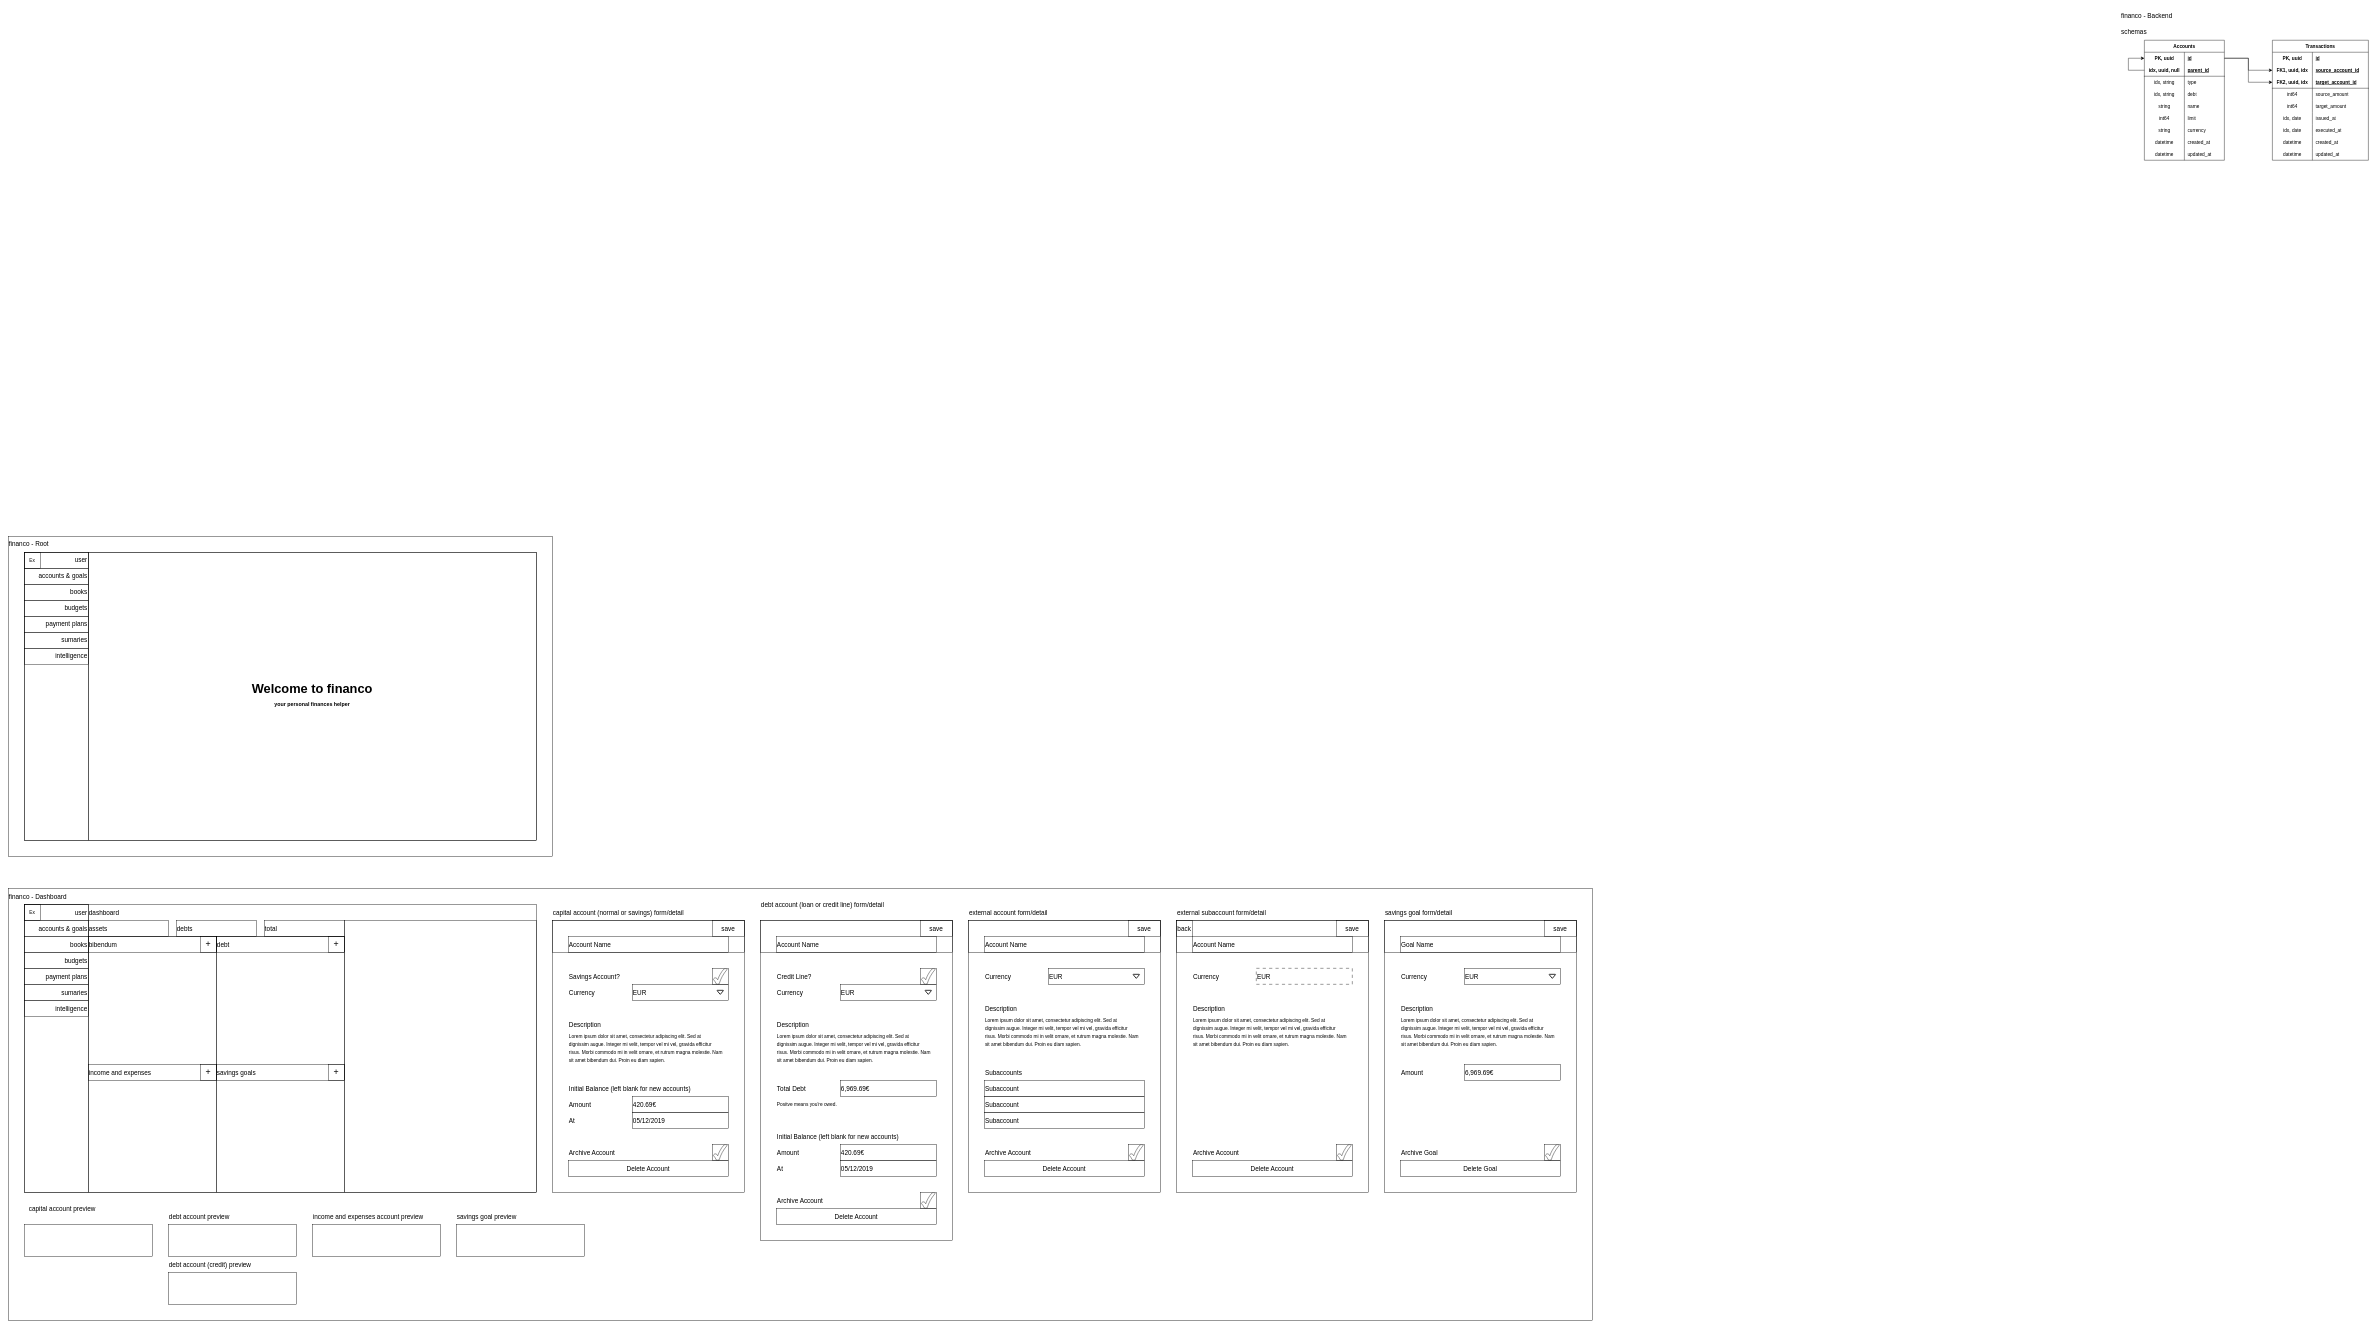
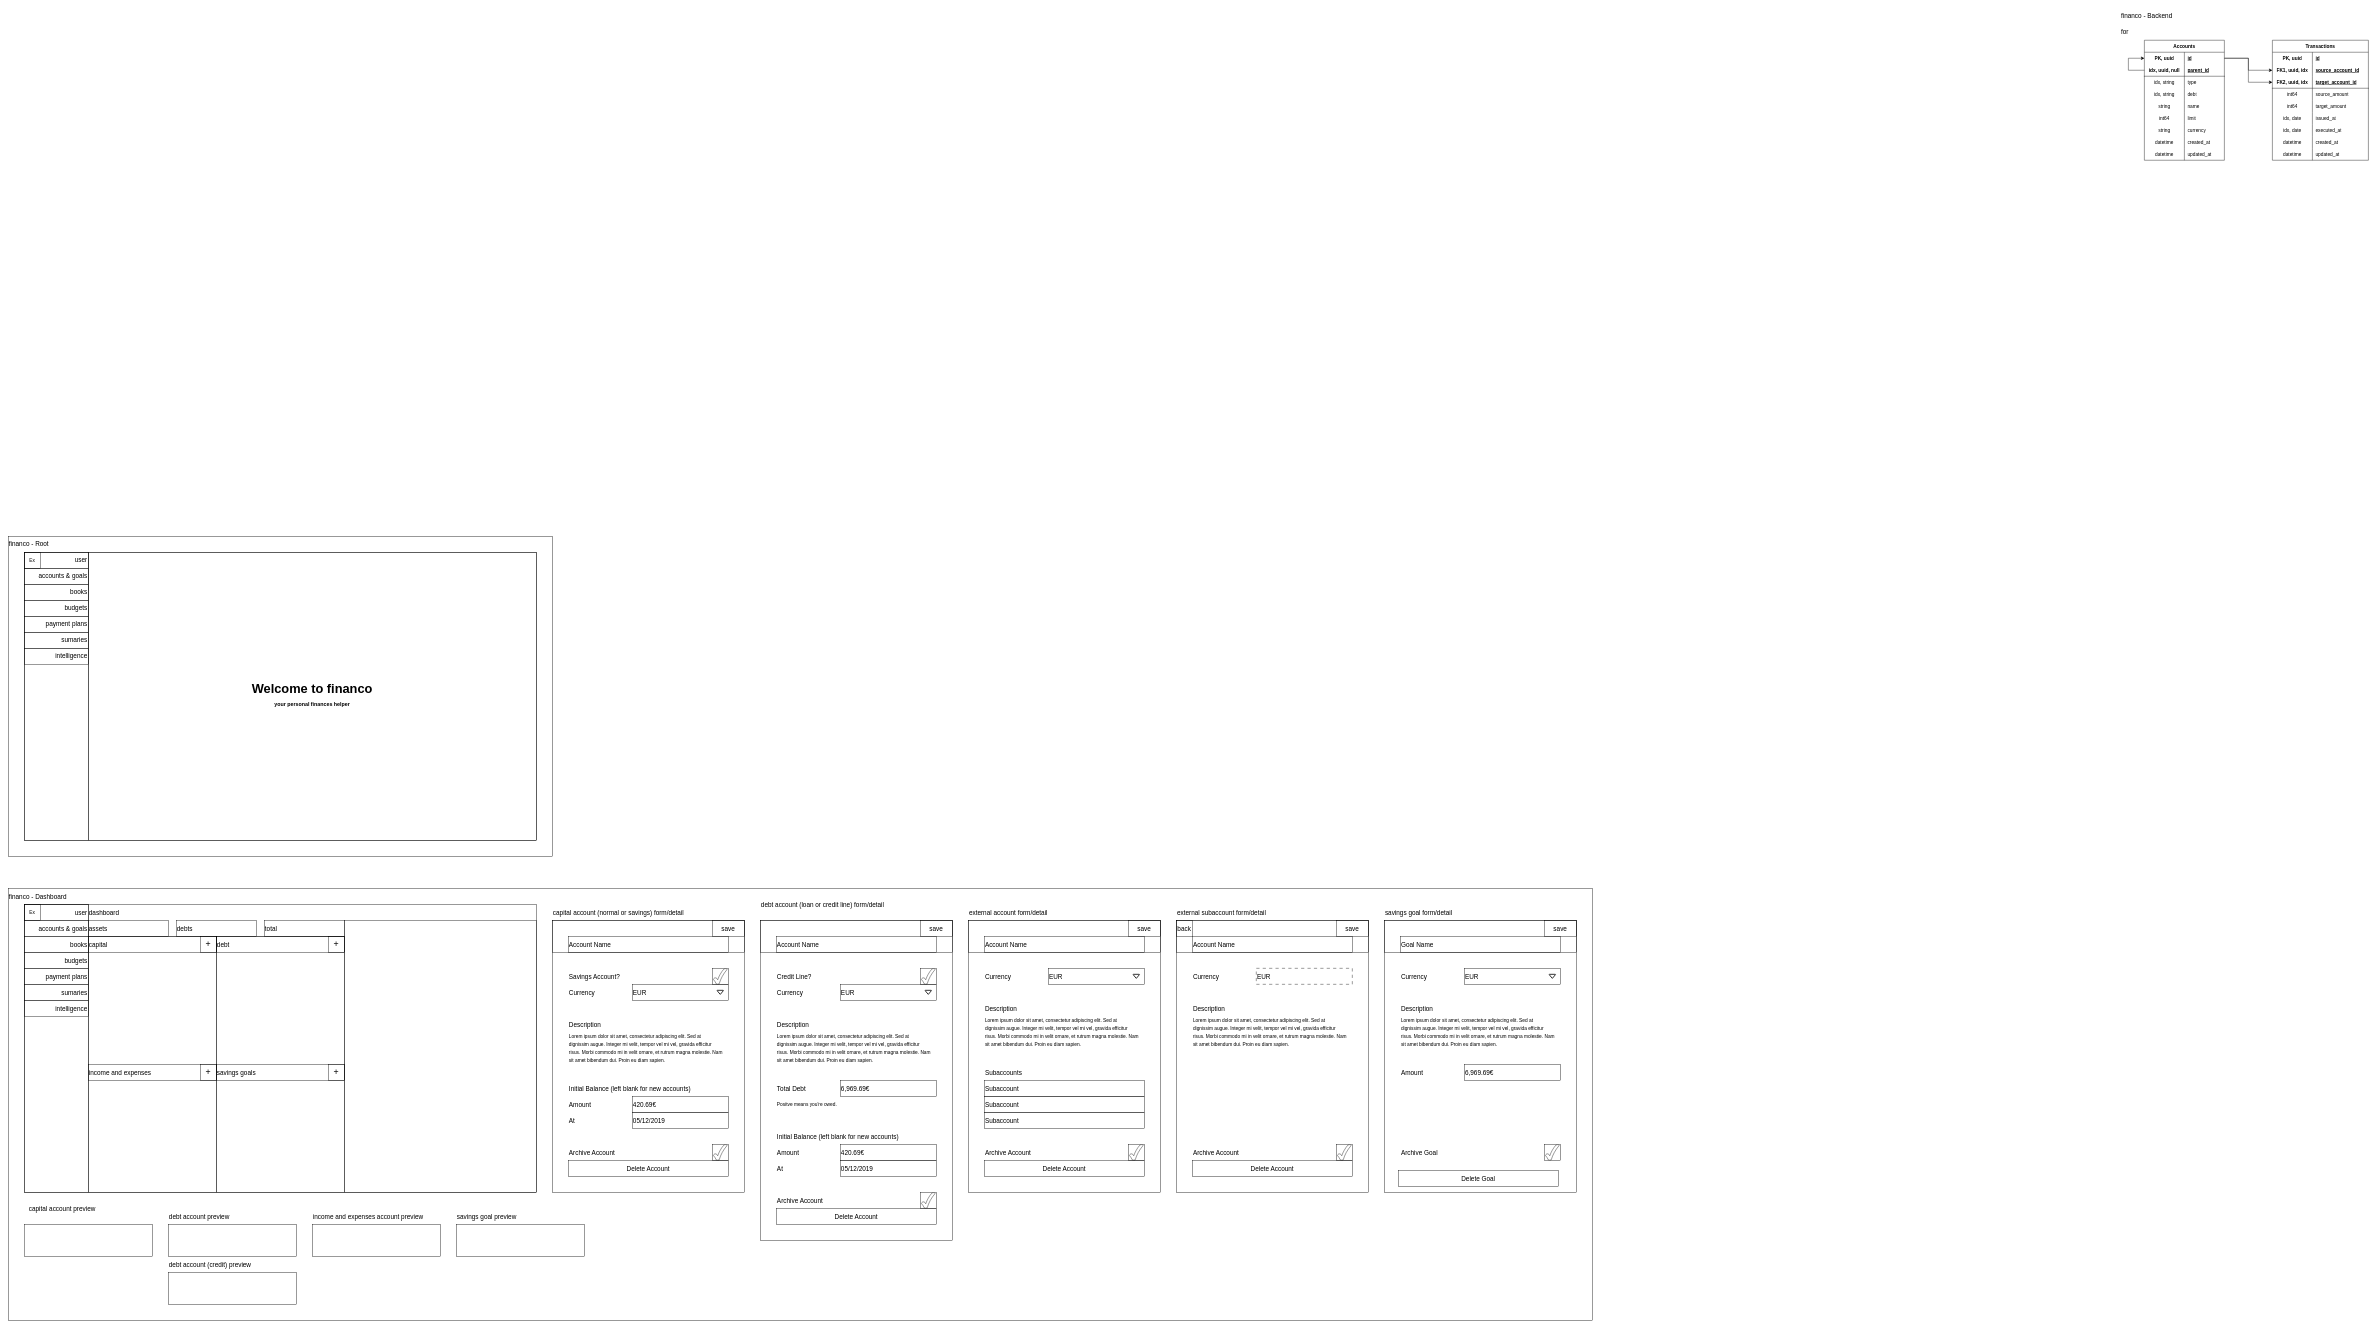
(2134, 32) -> (2126, 32)
(103, 944) -> (100, 944)
(1480, 1168) -> (1478, 1178)
